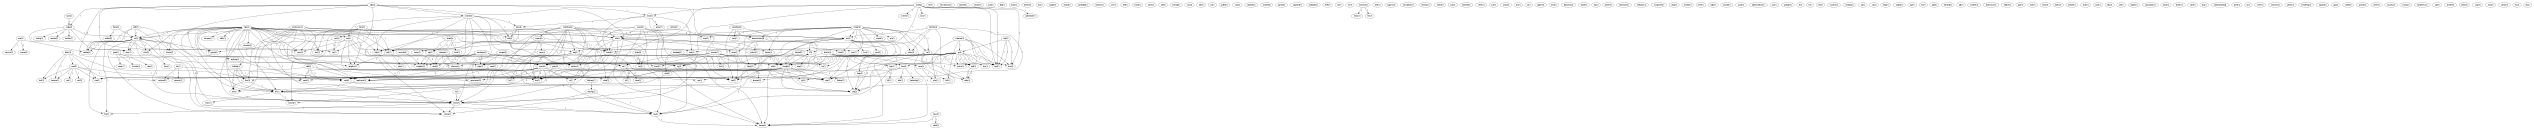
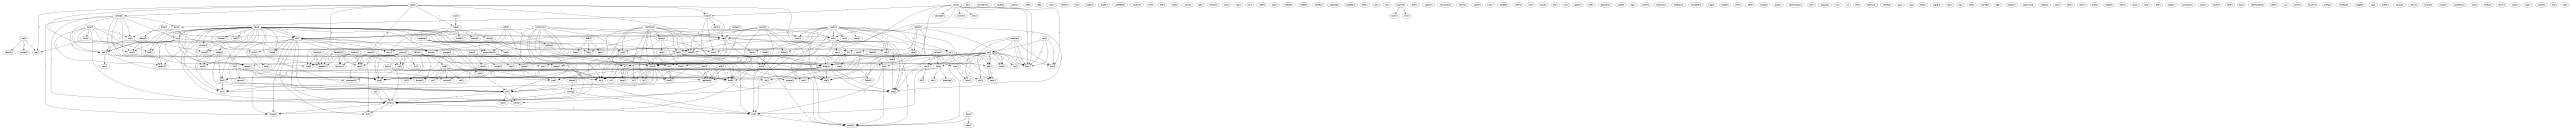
none -> (943, 57)
(454, 70) -> (634, 66)
(442, 74) -> none
